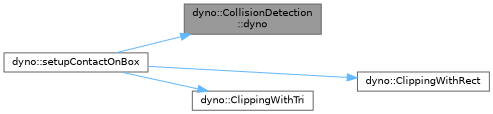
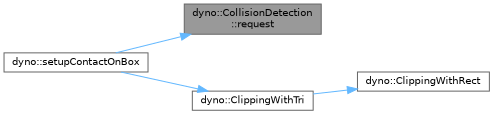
(253, 19) -> (253, 19)
(247, 72) -> (330, 92)
